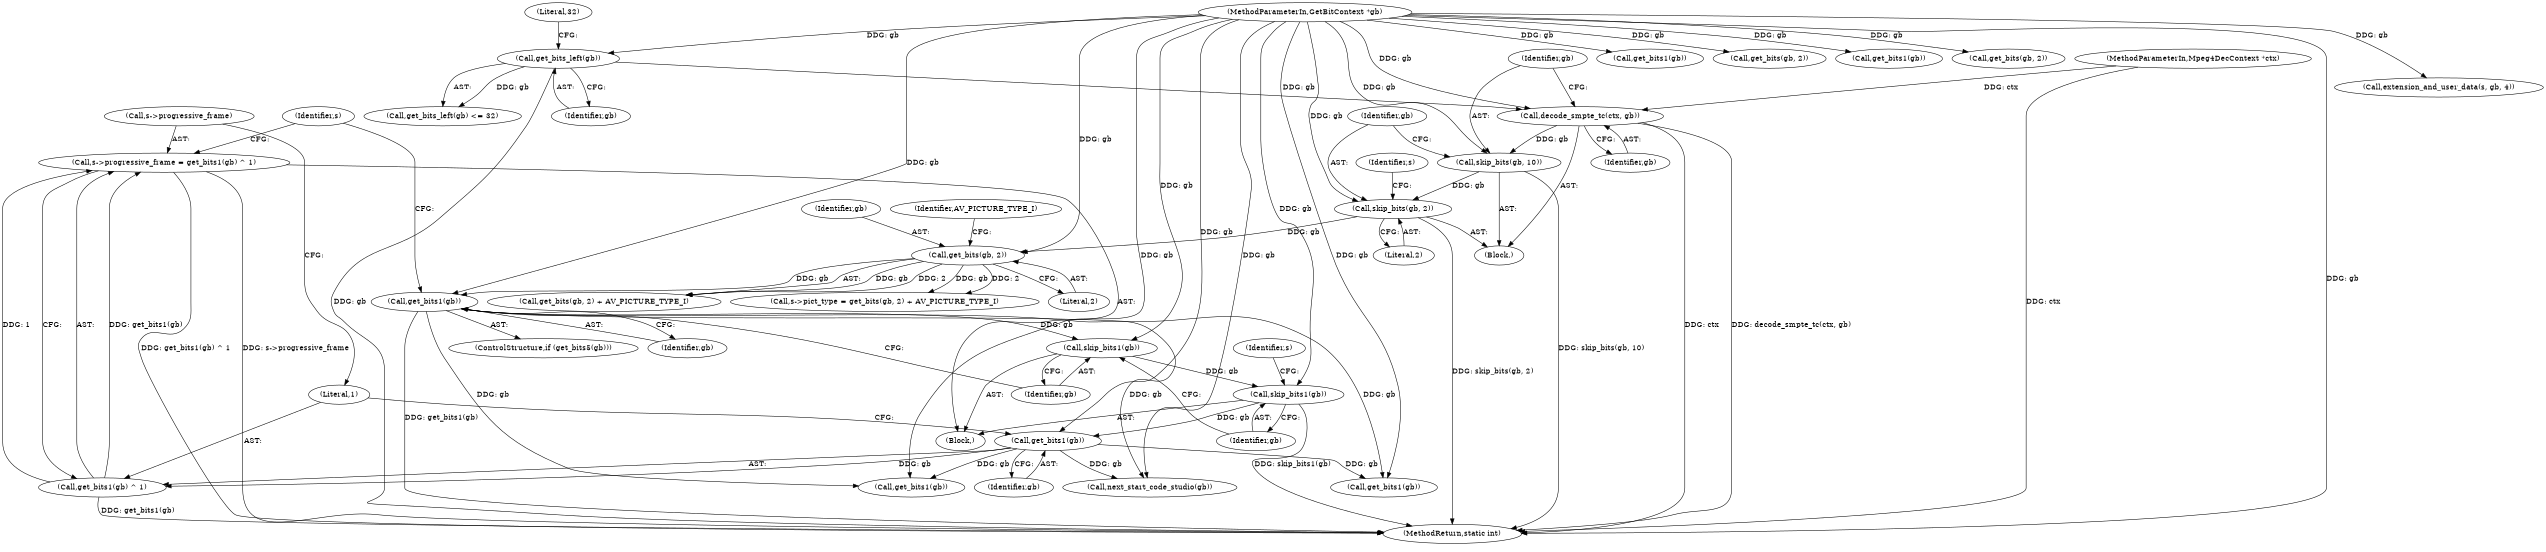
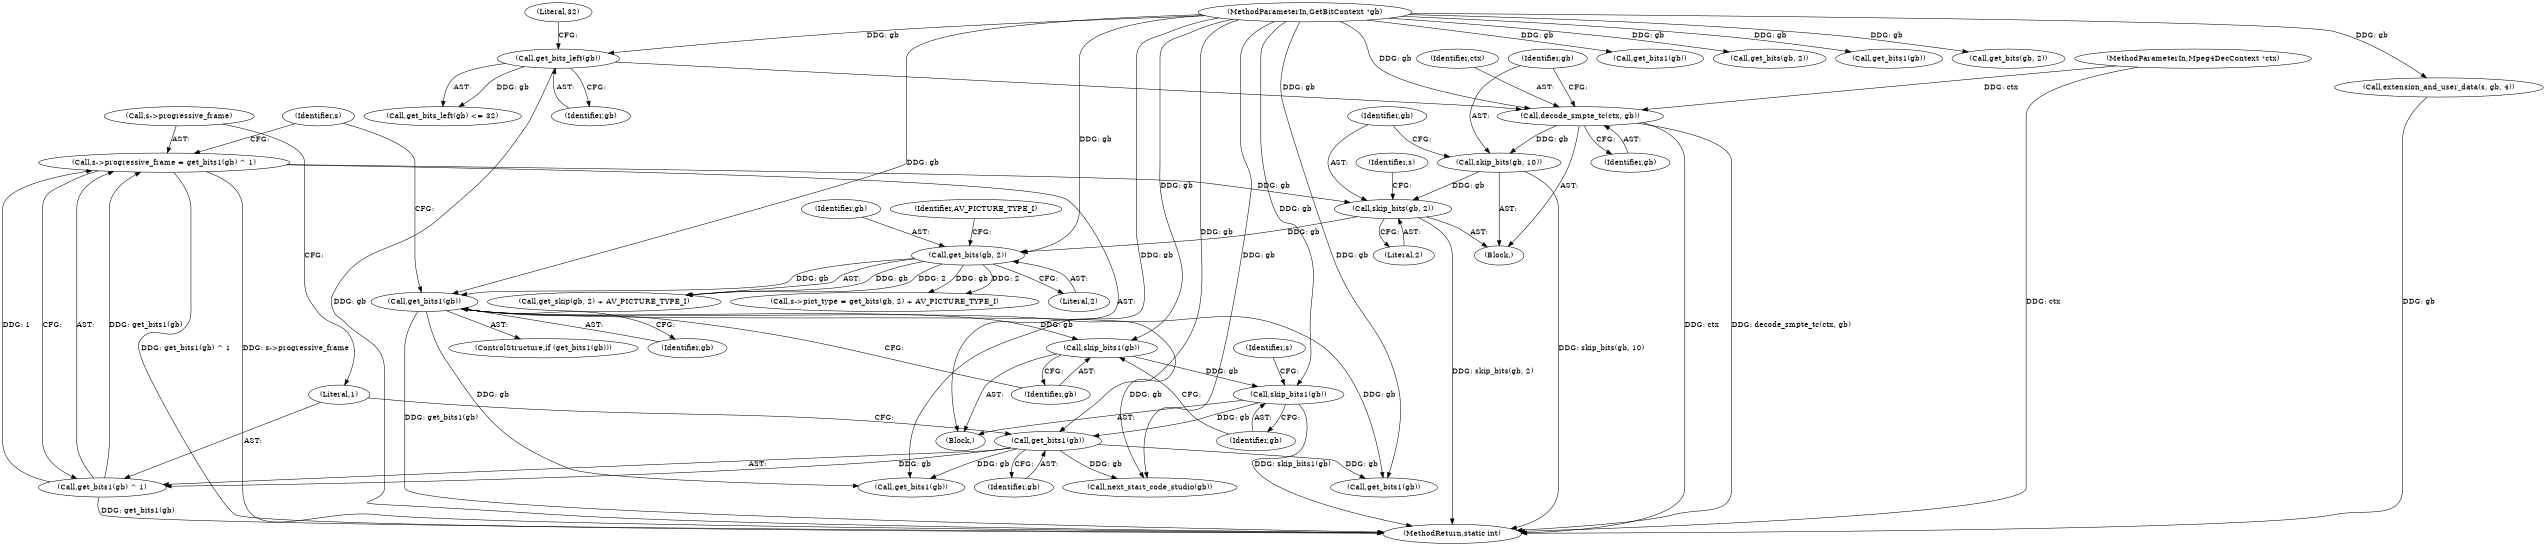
none -> (1458, 59)
(1386, 105) -> none
(1309, 117) -> (817, 172)
(2326, 211) -> (2171, 525)
(604, 302) -> (604, 302)
(543, 348) -> (543, 348)
